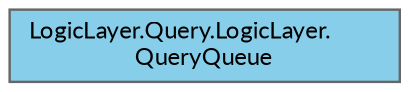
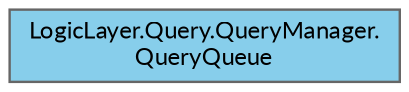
(205, 46) -> (205, 46)
